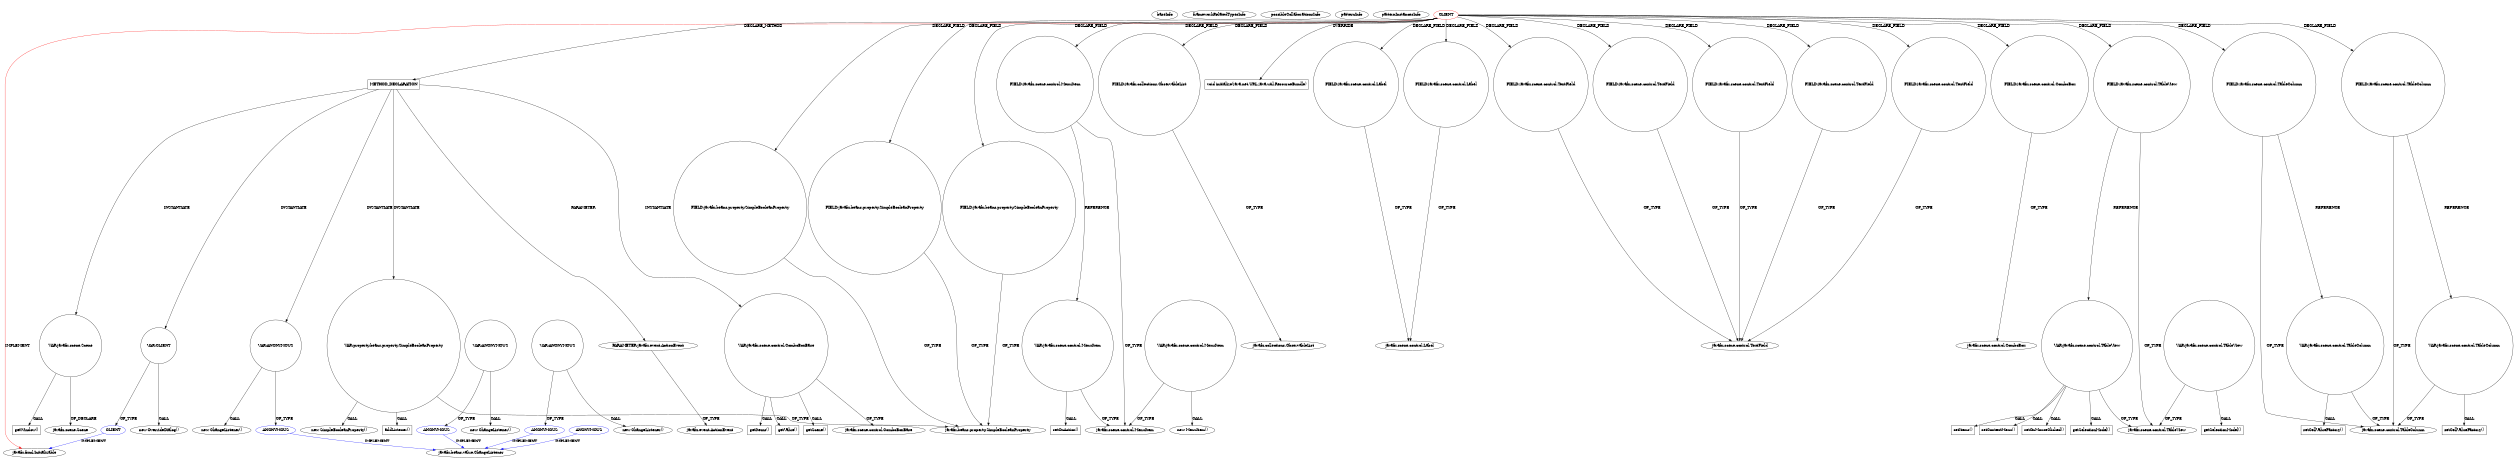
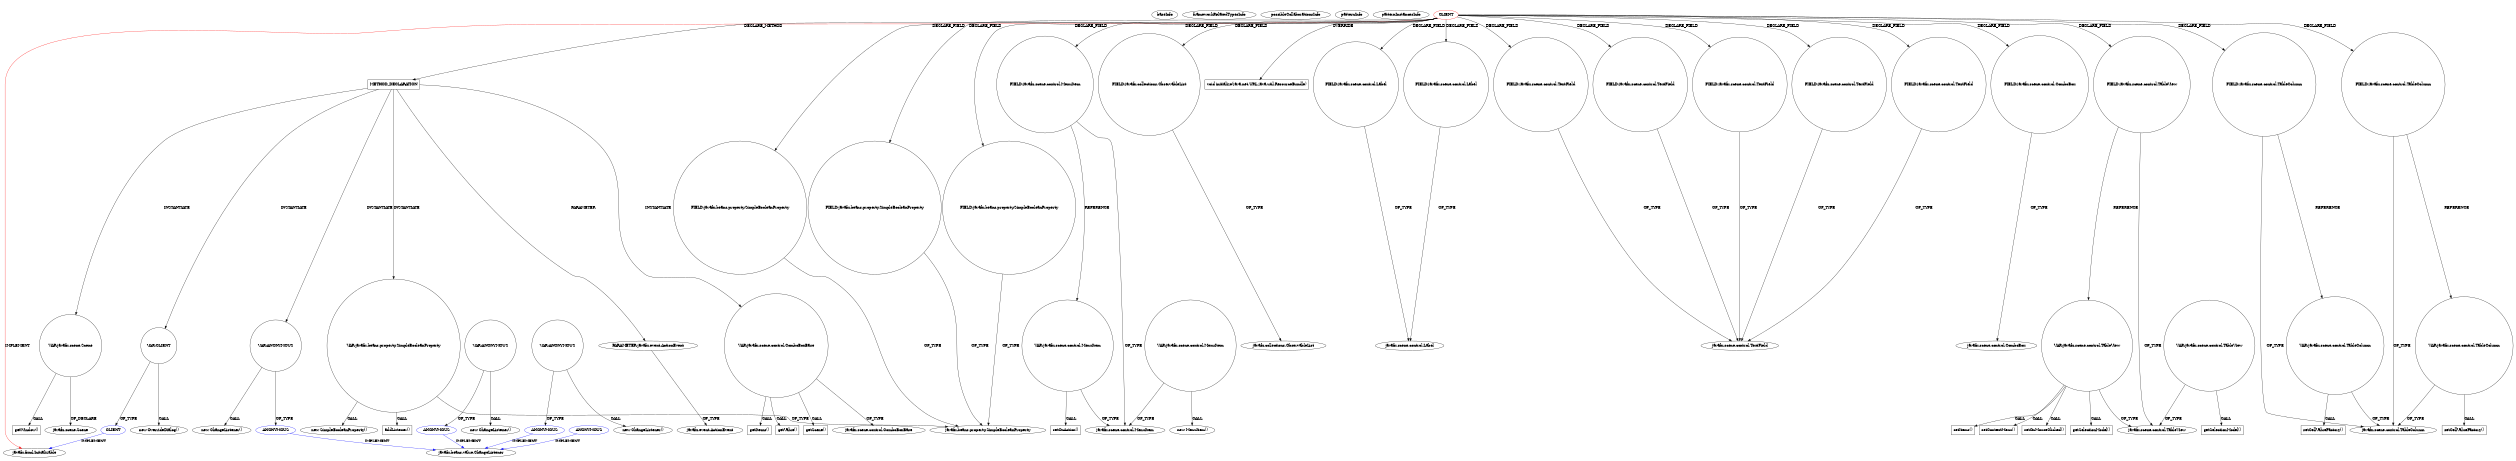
(394, 346) -> (394, 346)
